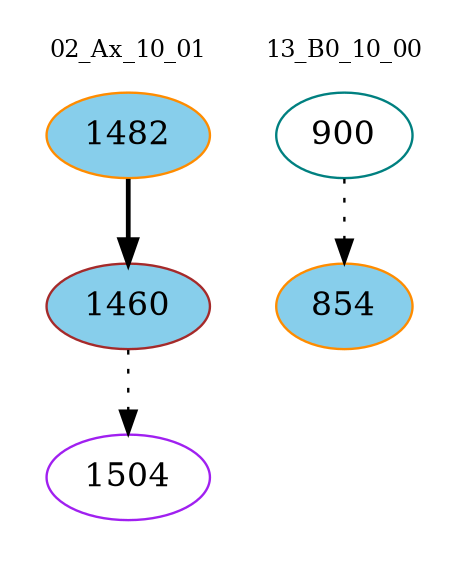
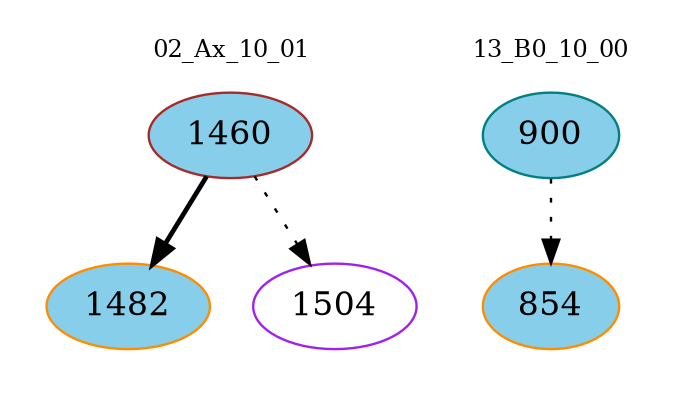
(344, 135) -> (551, 135)
(128, 209) -> (186, 210)
